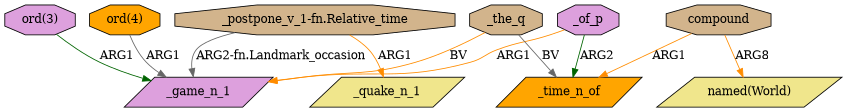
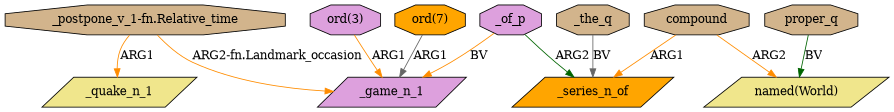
(125, 20) -> (430, 20)
none -> (811, 20)
(206, 43) -> (236, 77)
(514, 56) -> (479, 56)
(752, 56) -> (769, 56)
(97, 61) -> (366, 53)
(389, 69) -> none
(569, 92) -> (593, 92)
